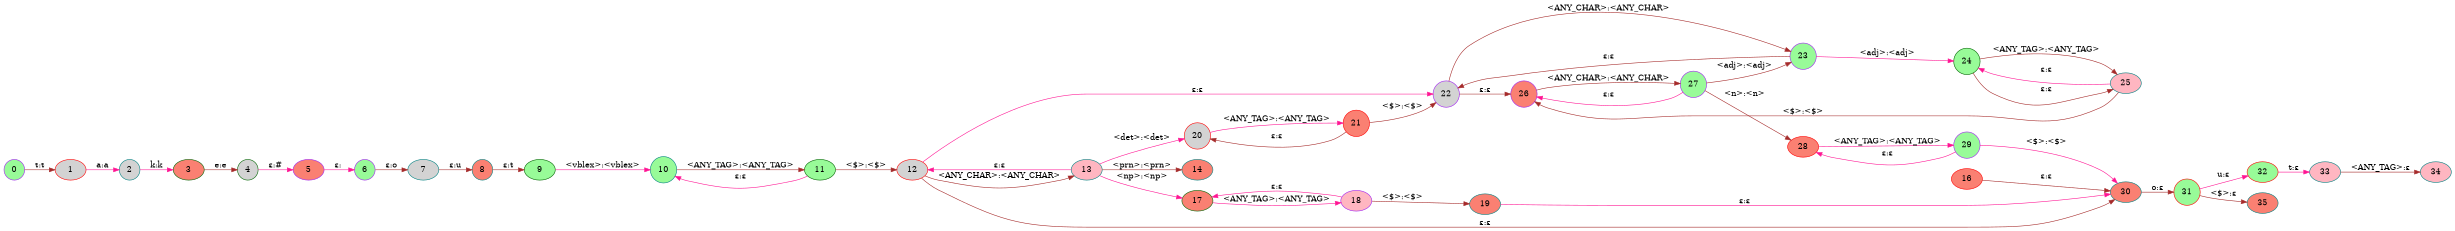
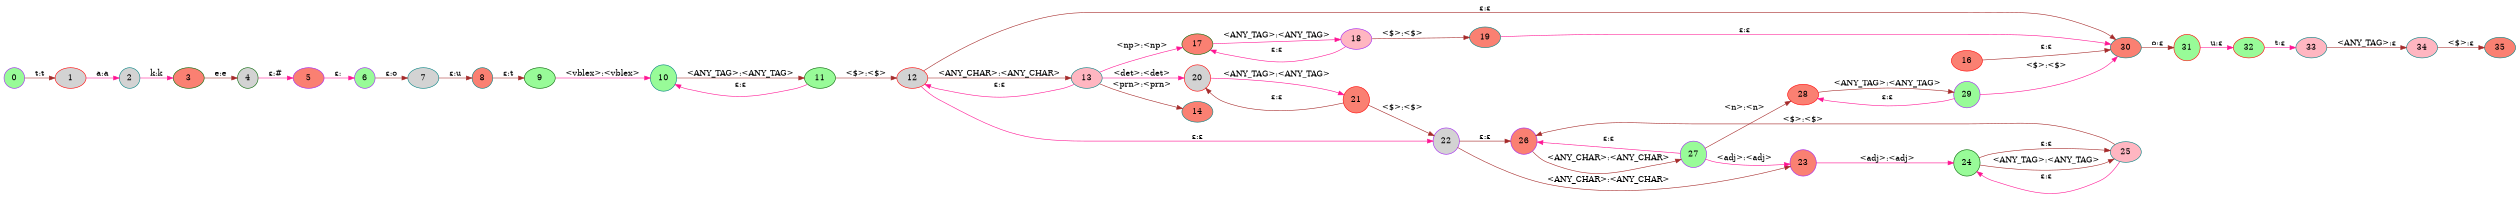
(1803, 56) -> (1803, 163)
(1626, 64) -> none
(1747, 76) -> (1745, 165)
(1883, 146) -> (1883, 88)
(2220, 199) -> (2458, 48)
